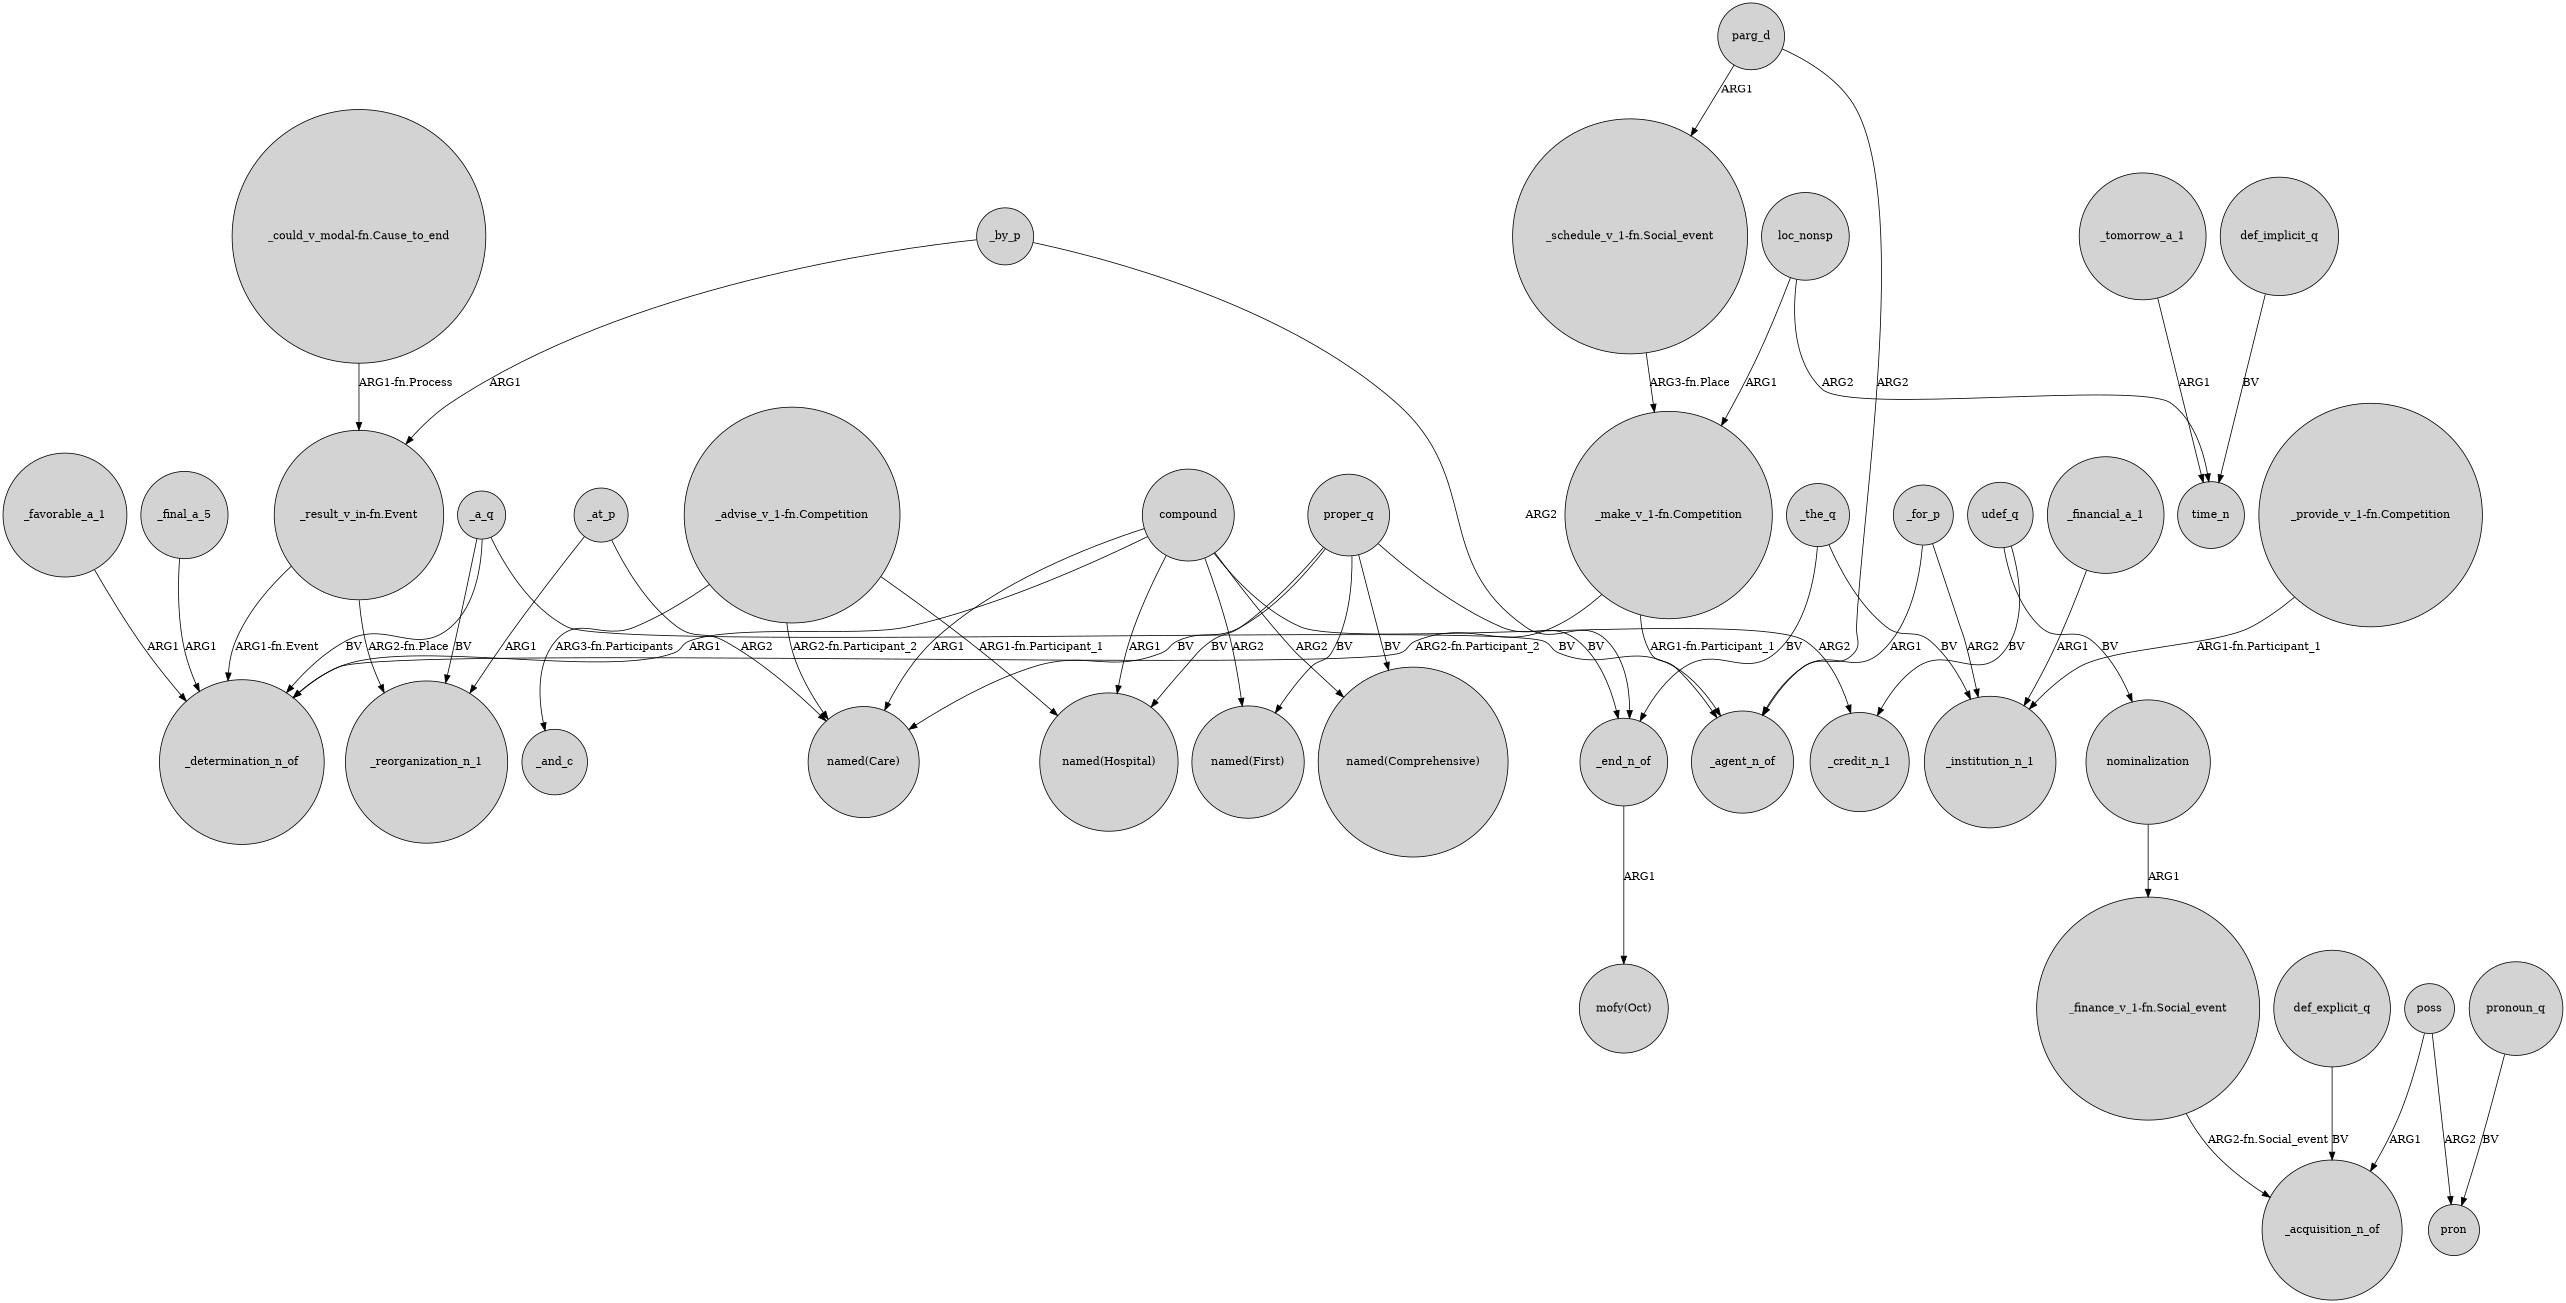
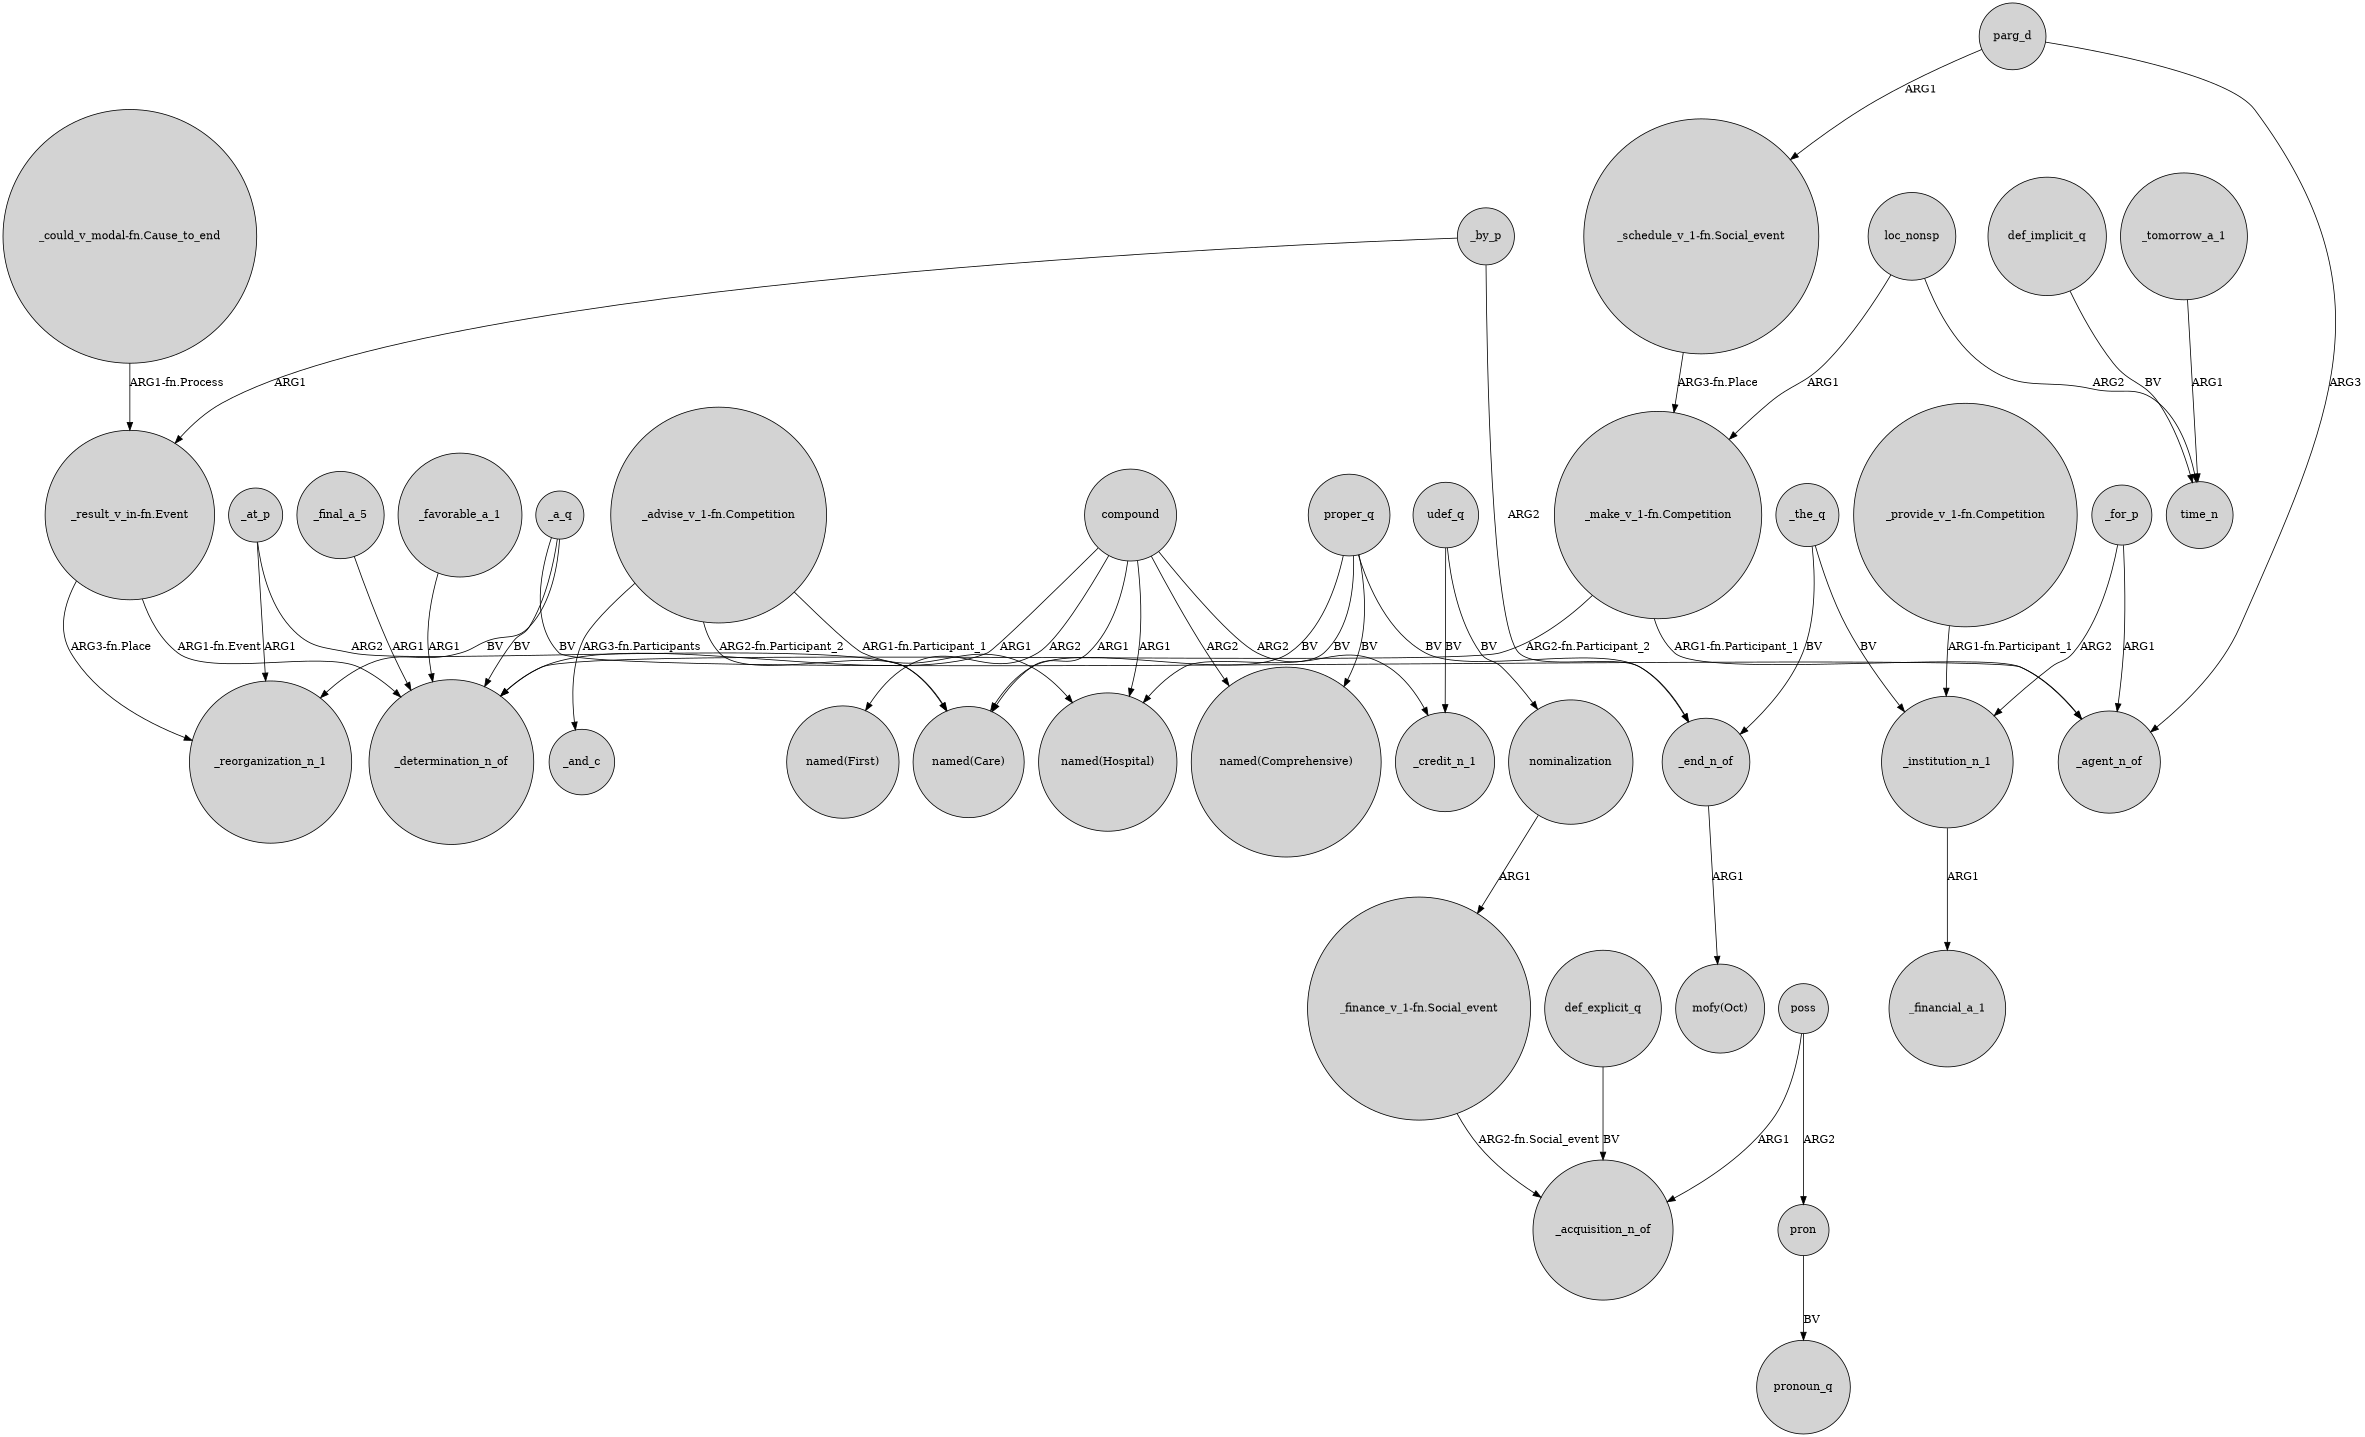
(1893, 383) -> (2346, 383)
(2063, 629) -> (1947, 885)
(1337, 642) -> none
(409, 647) -> (111, 647)
(2485, 1127) -> (1803, 1294)
